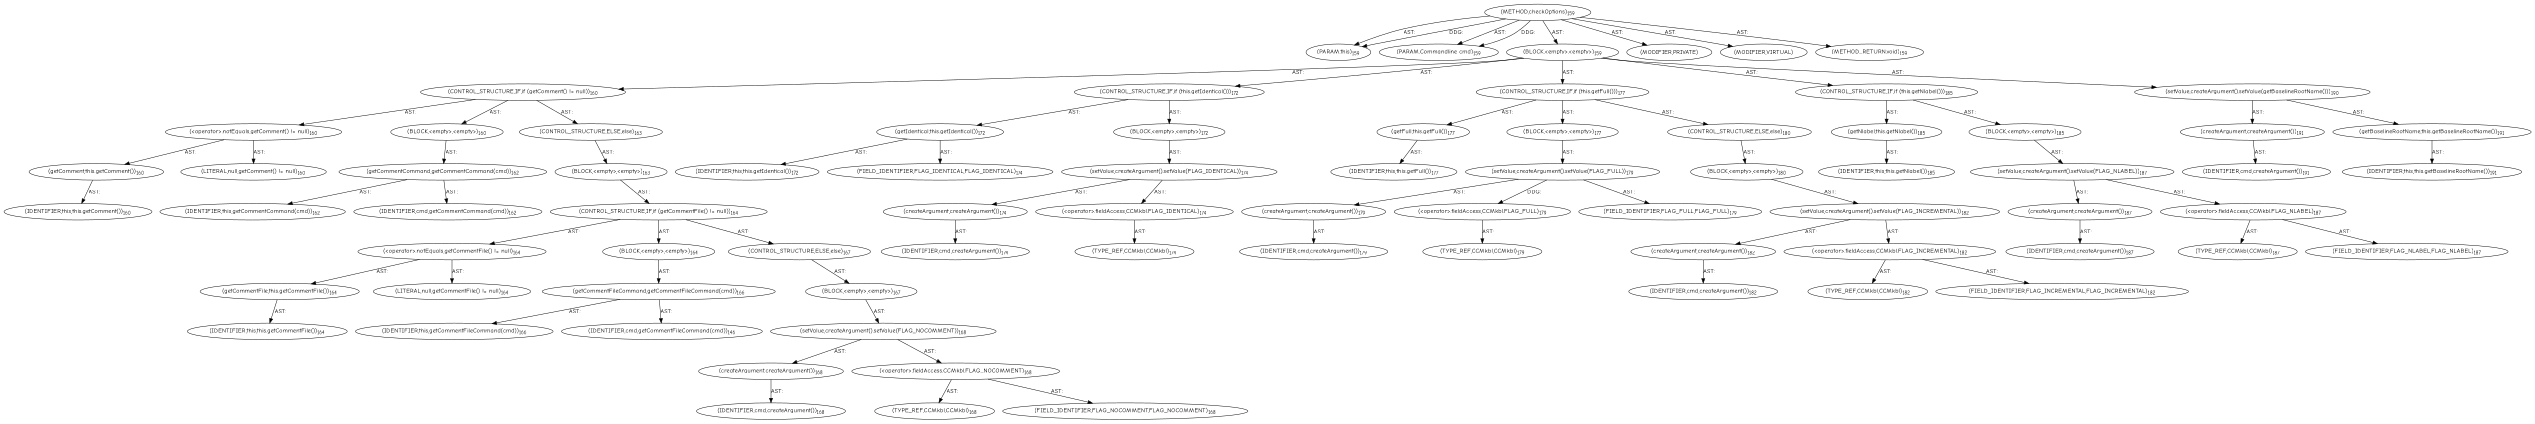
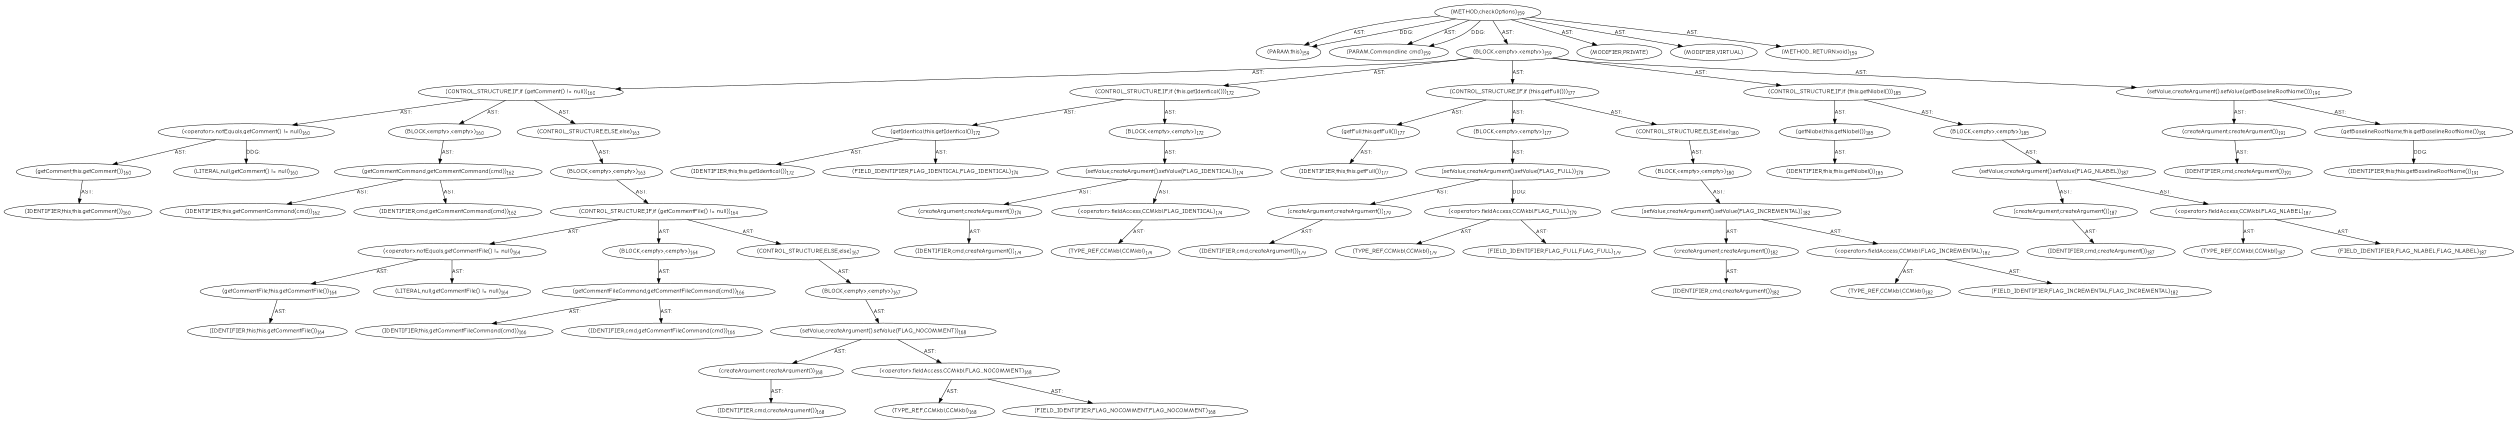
(261, 152) -> (254, 152)
(2439, 152) -> (2422, 152)
(1614, 191) -> (1532, 230)
(732, 331) -> (732, 331)
